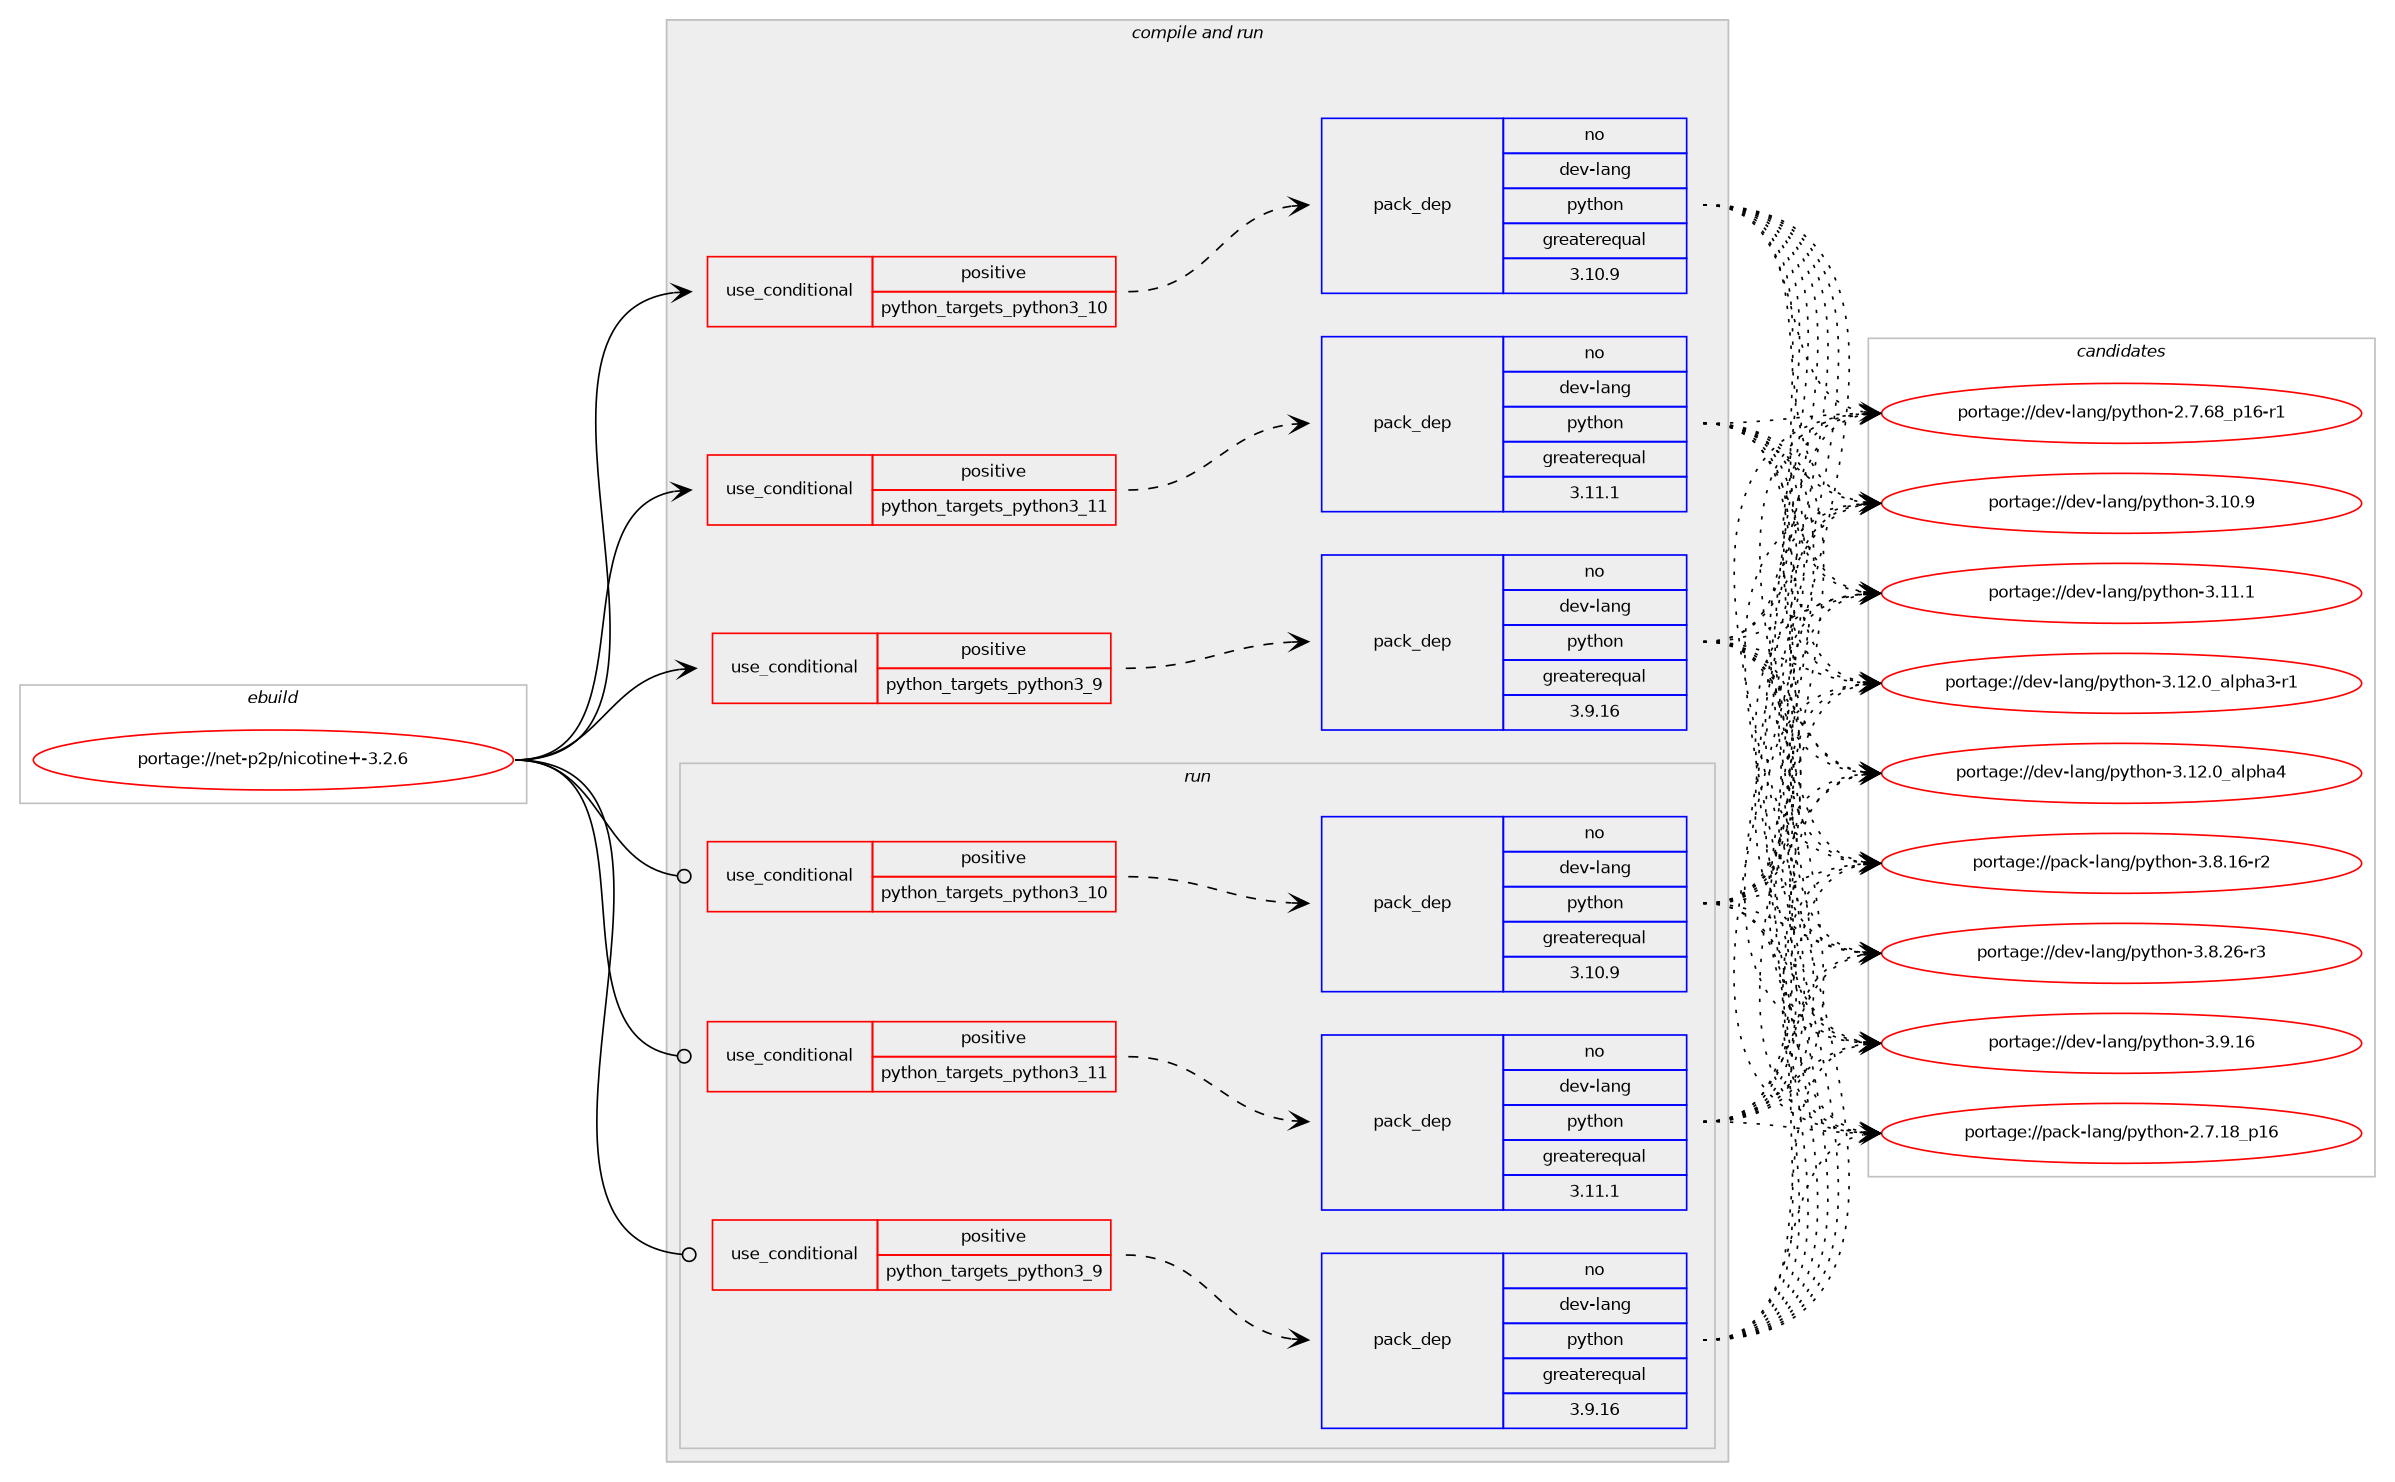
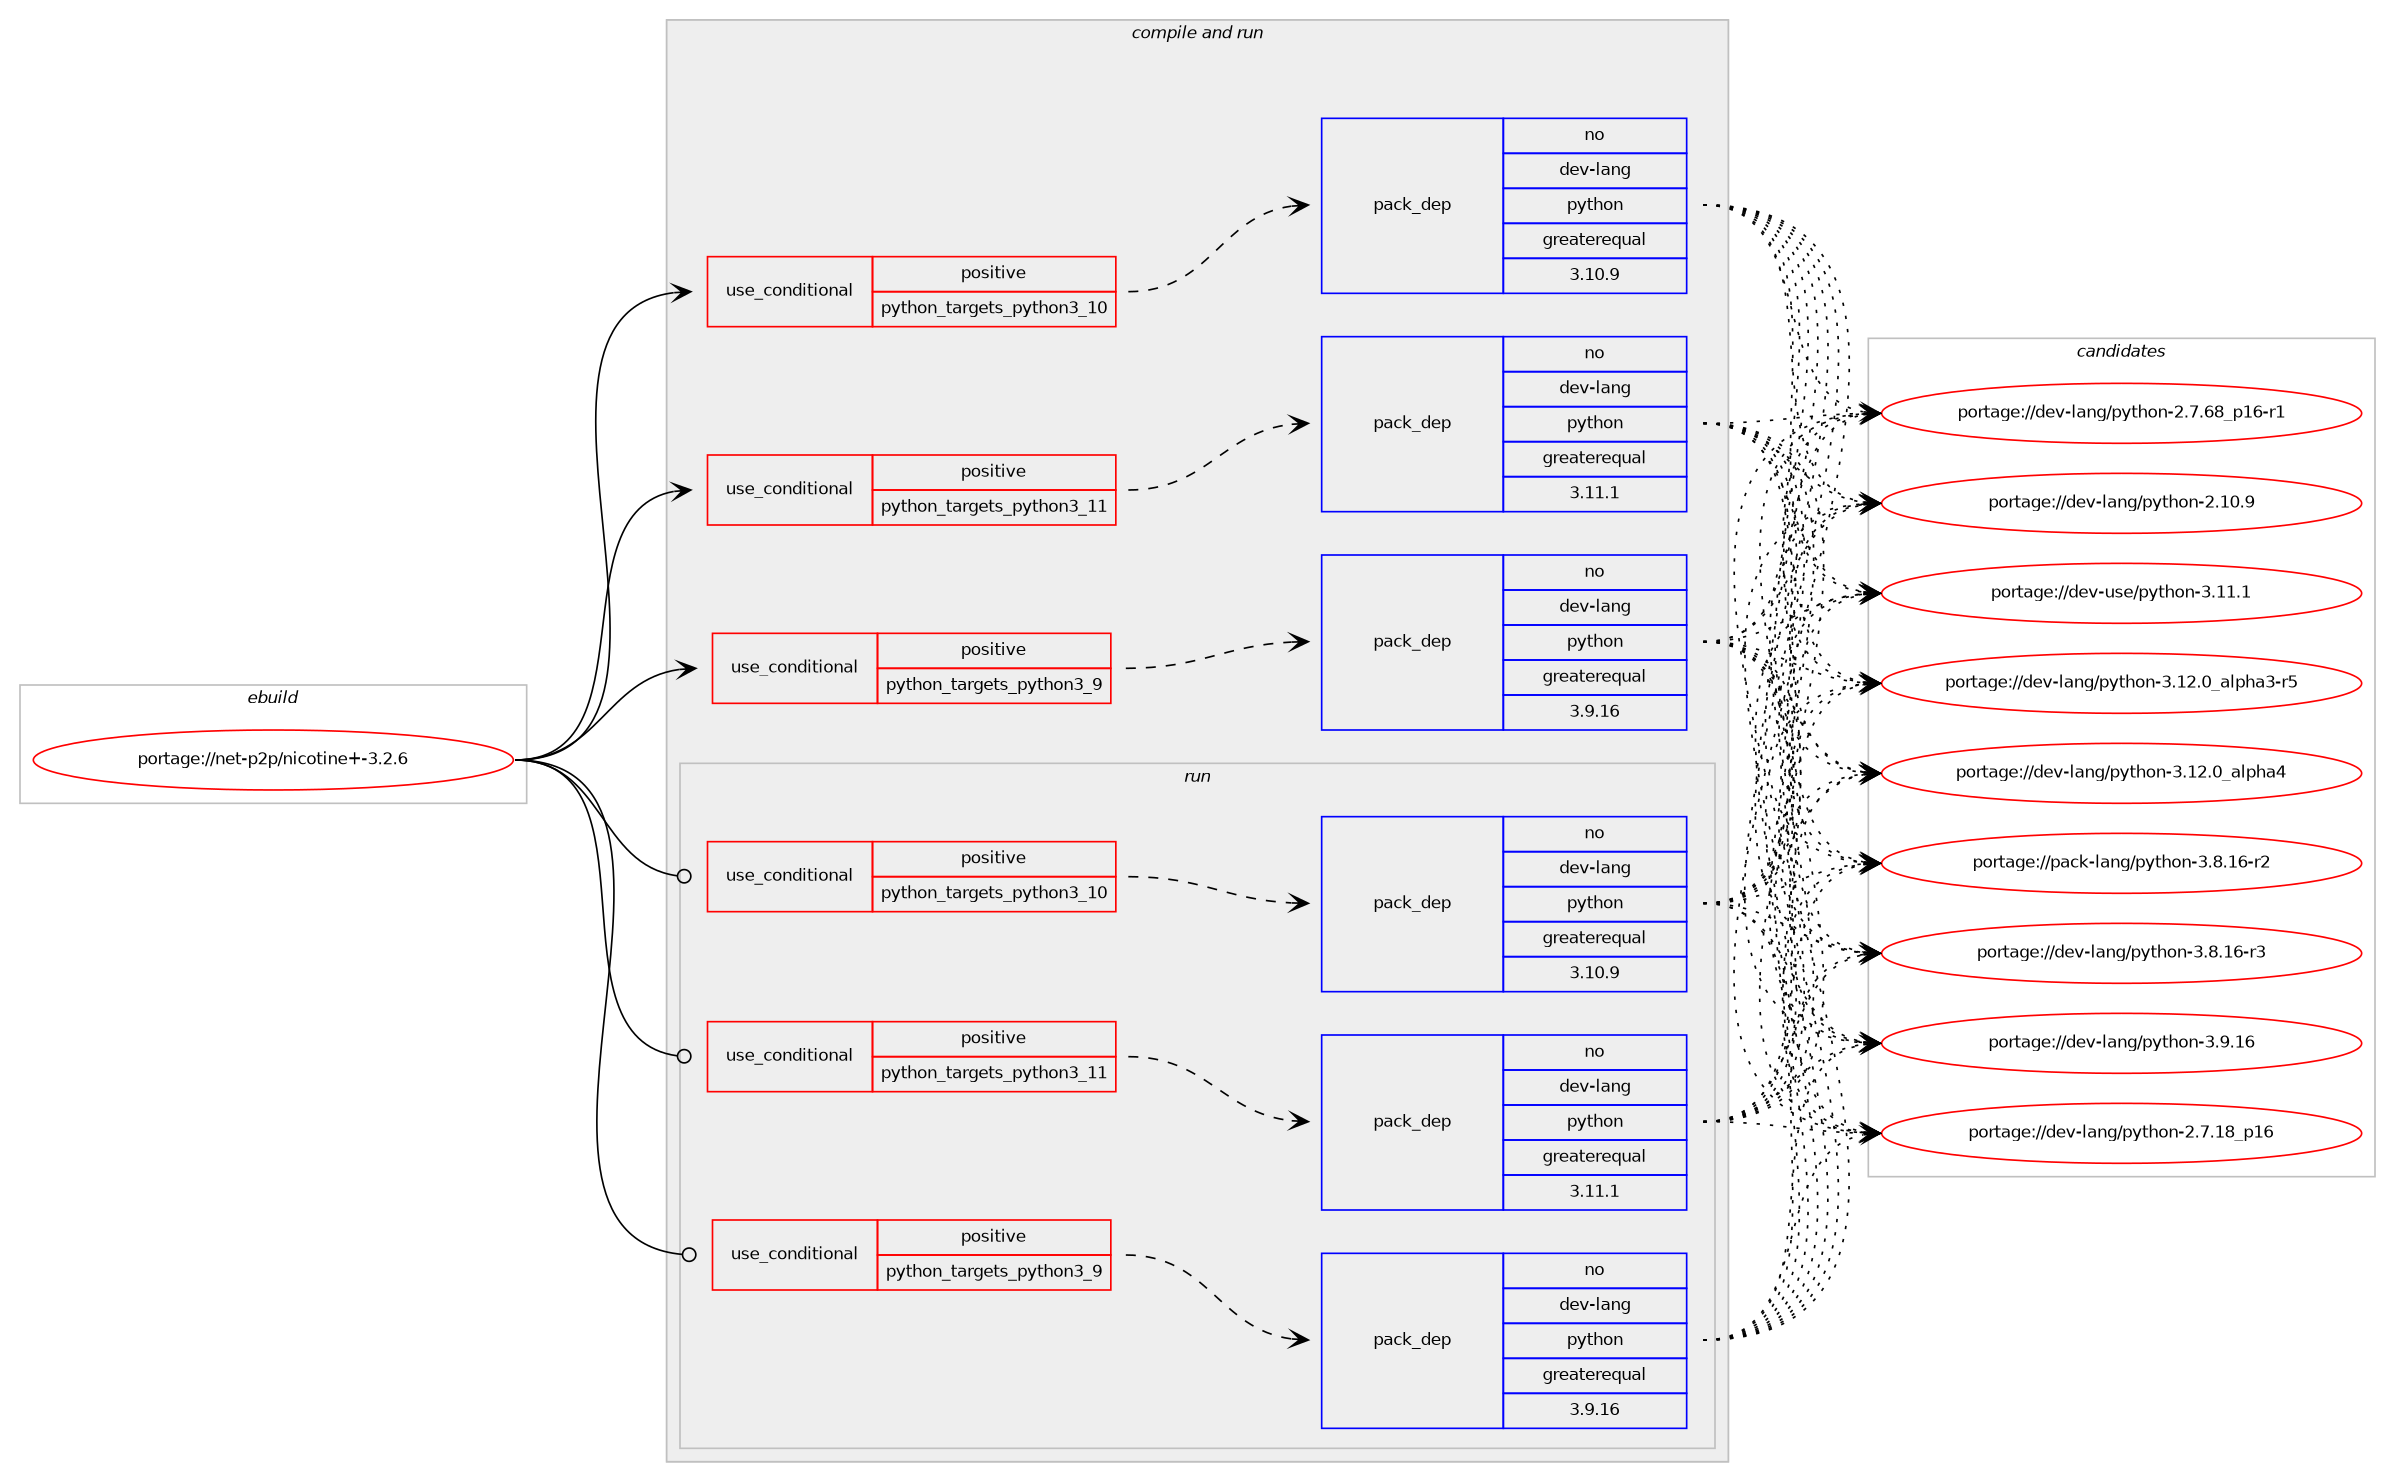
(2122, 503) -> (2122, 503)
(2122, 593) -> (2122, 593)
(2122, 683) -> (2122, 683)
(2122, 953) -> (2122, 953)
(2122, 1133) -> (2122, 1133)
